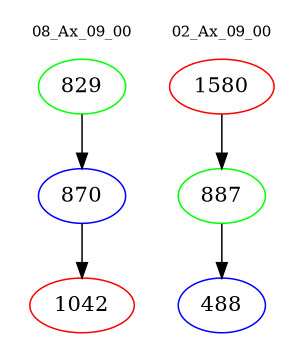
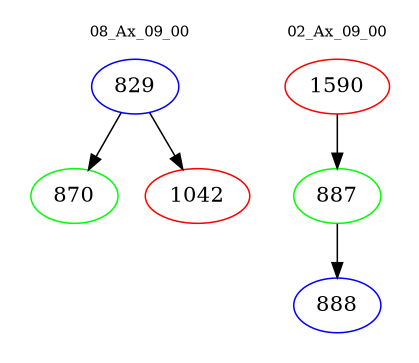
(82, 87) -> (135, 87)
(222, 87) -> (337, 87)
(82, 196) -> (74, 196)
(82, 243) -> (162, 134)
(222, 305) -> (337, 305)
